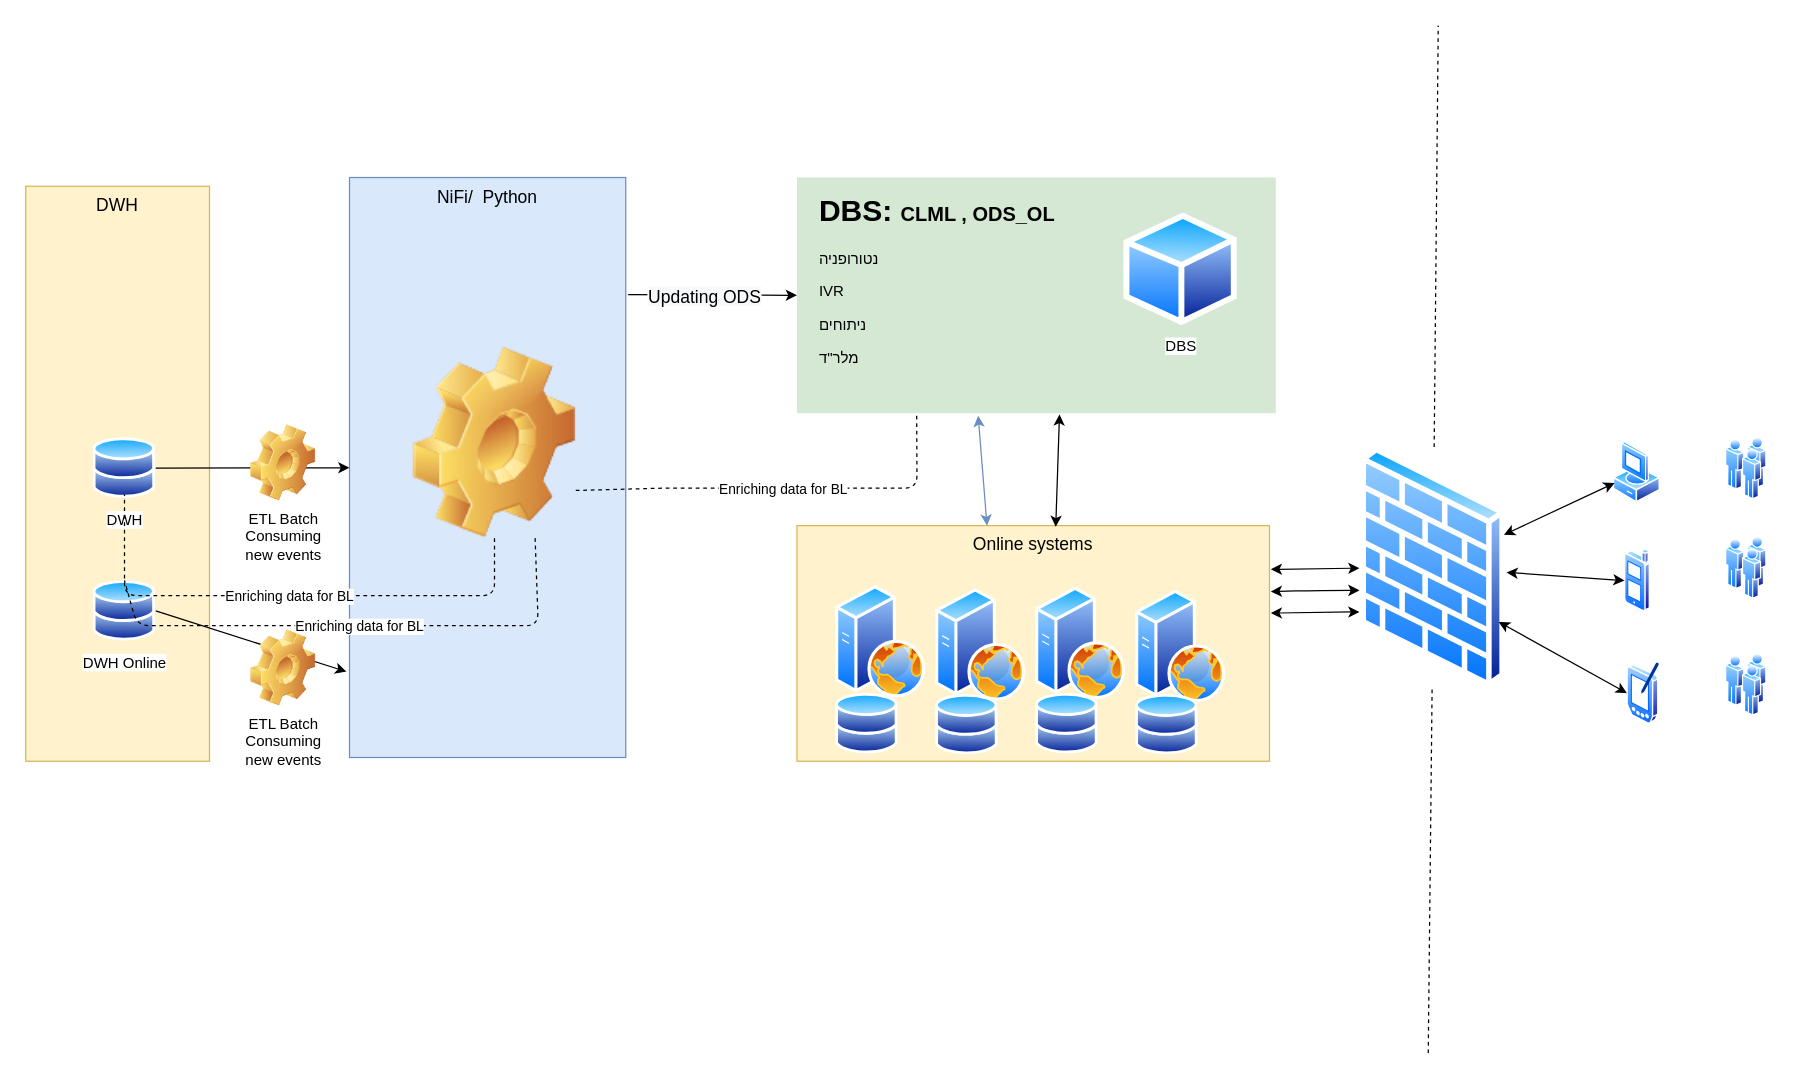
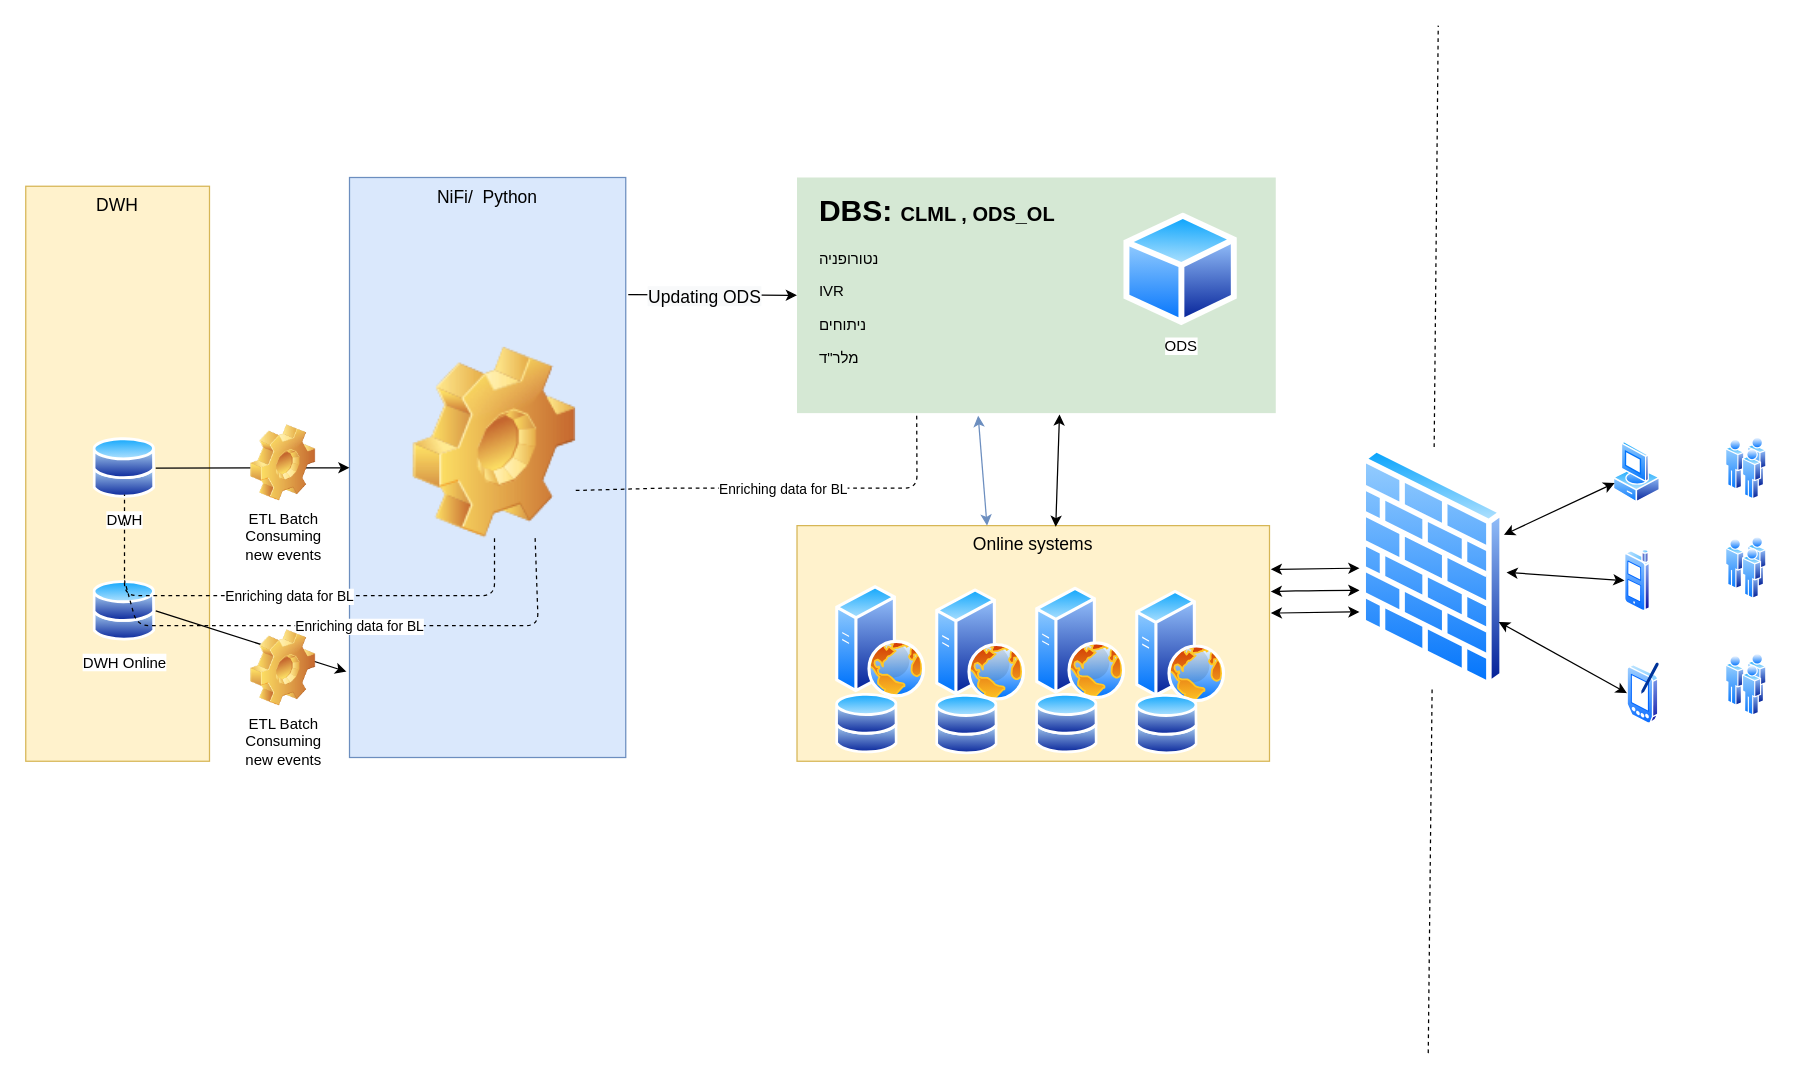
(1181, 347) -> (1181, 347)
